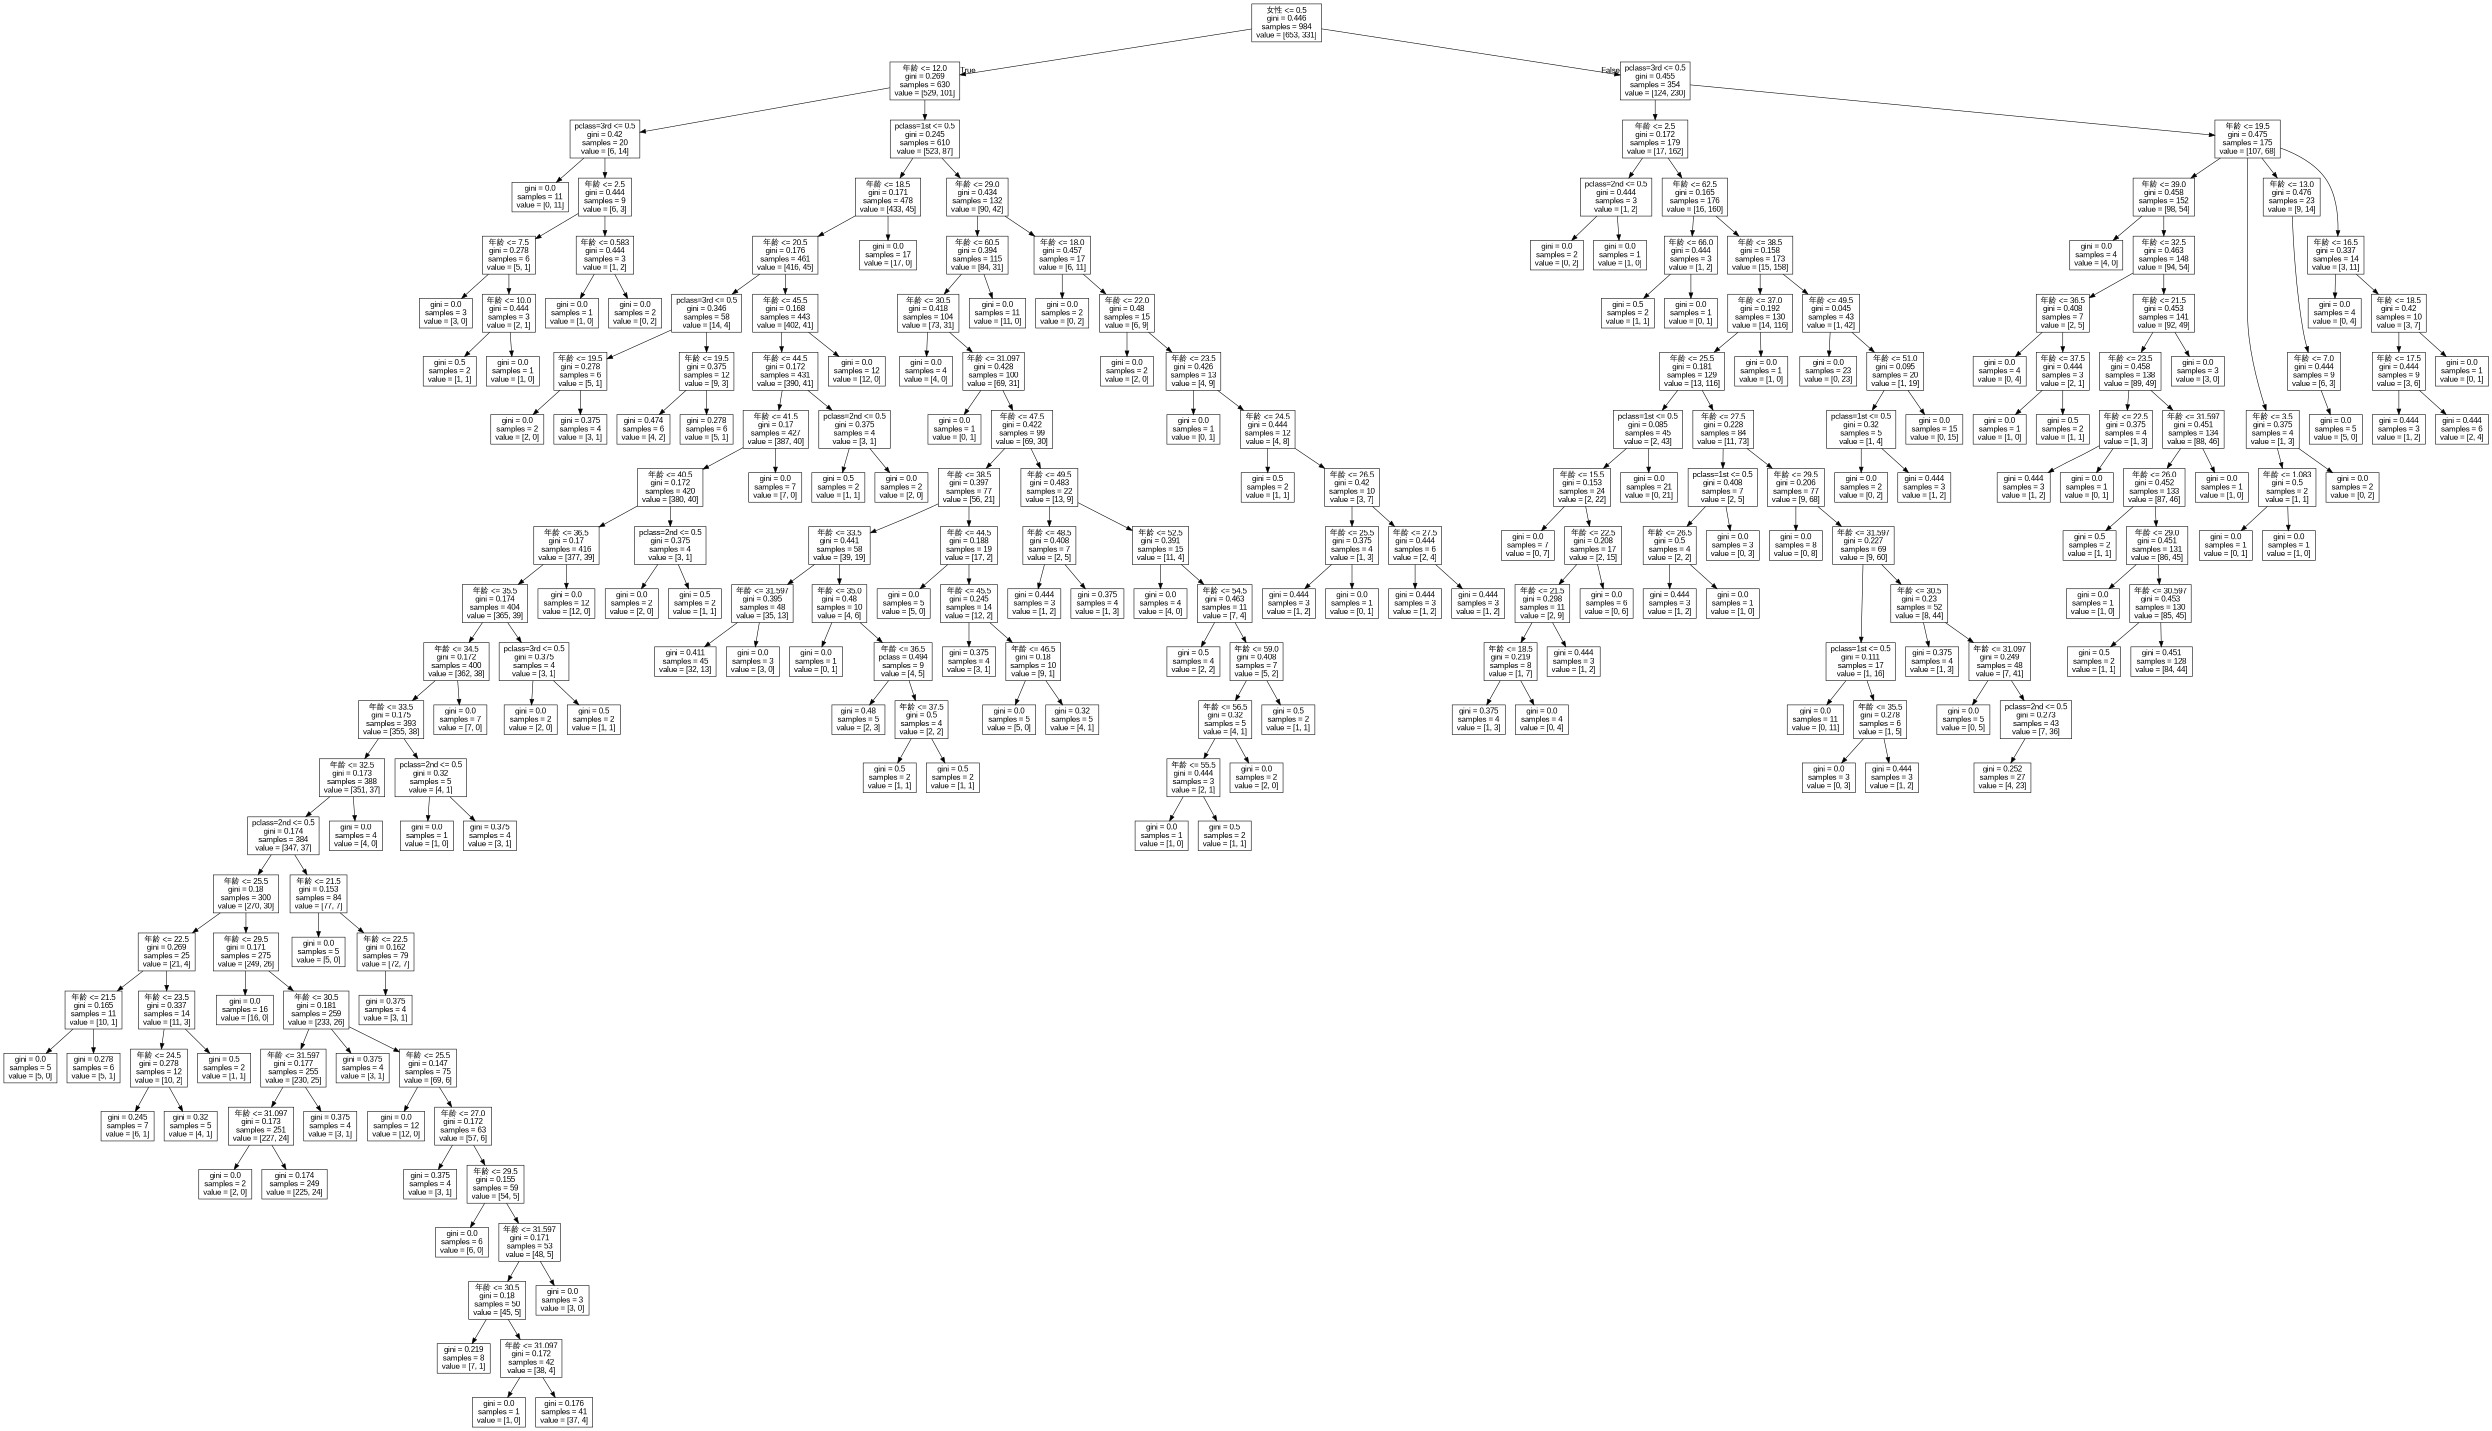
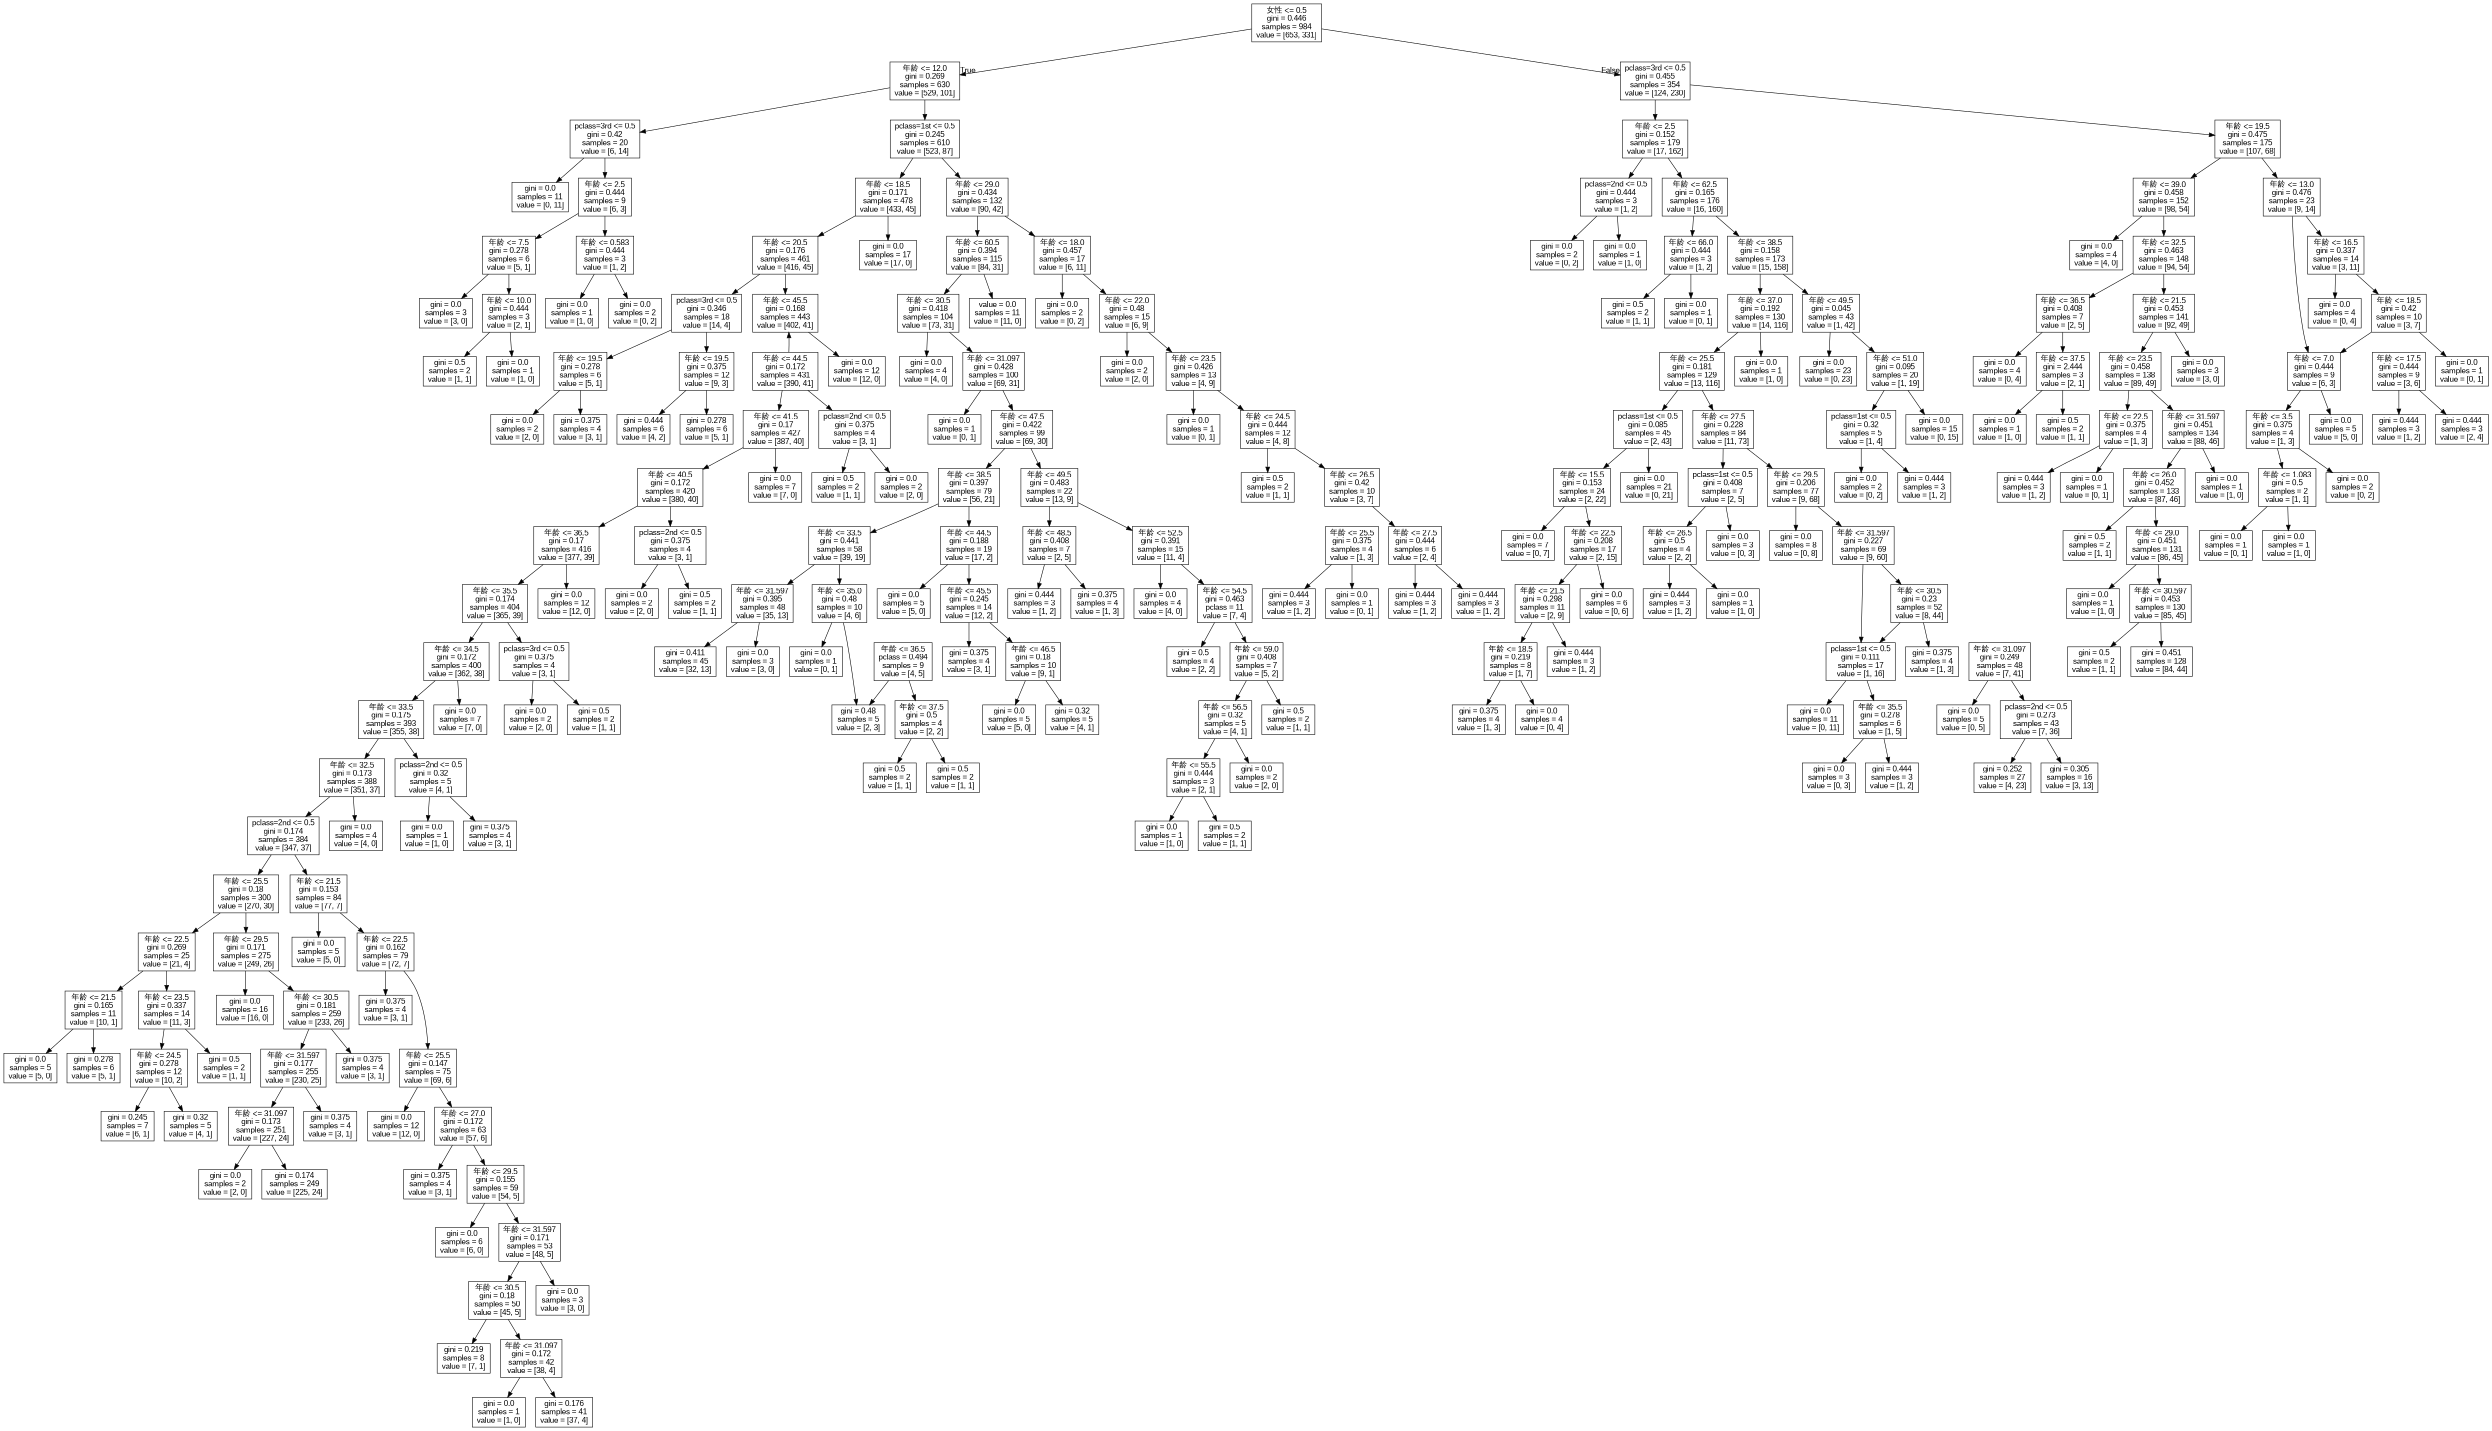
(1655, 139) -> (1655, 139)
(2325, 178) -> (2312, 224)
(2248, 282) -> (2295, 398)
(707, 313) -> (707, 313)
(997, 313) -> (997, 313)
(782, 339) -> (789, 345)
(2399, 339) -> (2358, 341)
(2063, 371) -> (2063, 371)
(643, 429) -> (643, 429)
(2462, 429) -> (2462, 429)
(969, 487) -> (969, 487)
(1352, 514) -> none
(1225, 604) -> (1225, 604)
(869, 631) -> (850, 661)
(1957, 631) -> (1892, 631)
none -> (2069, 778)
(372, 1038) -> (422, 1005)
